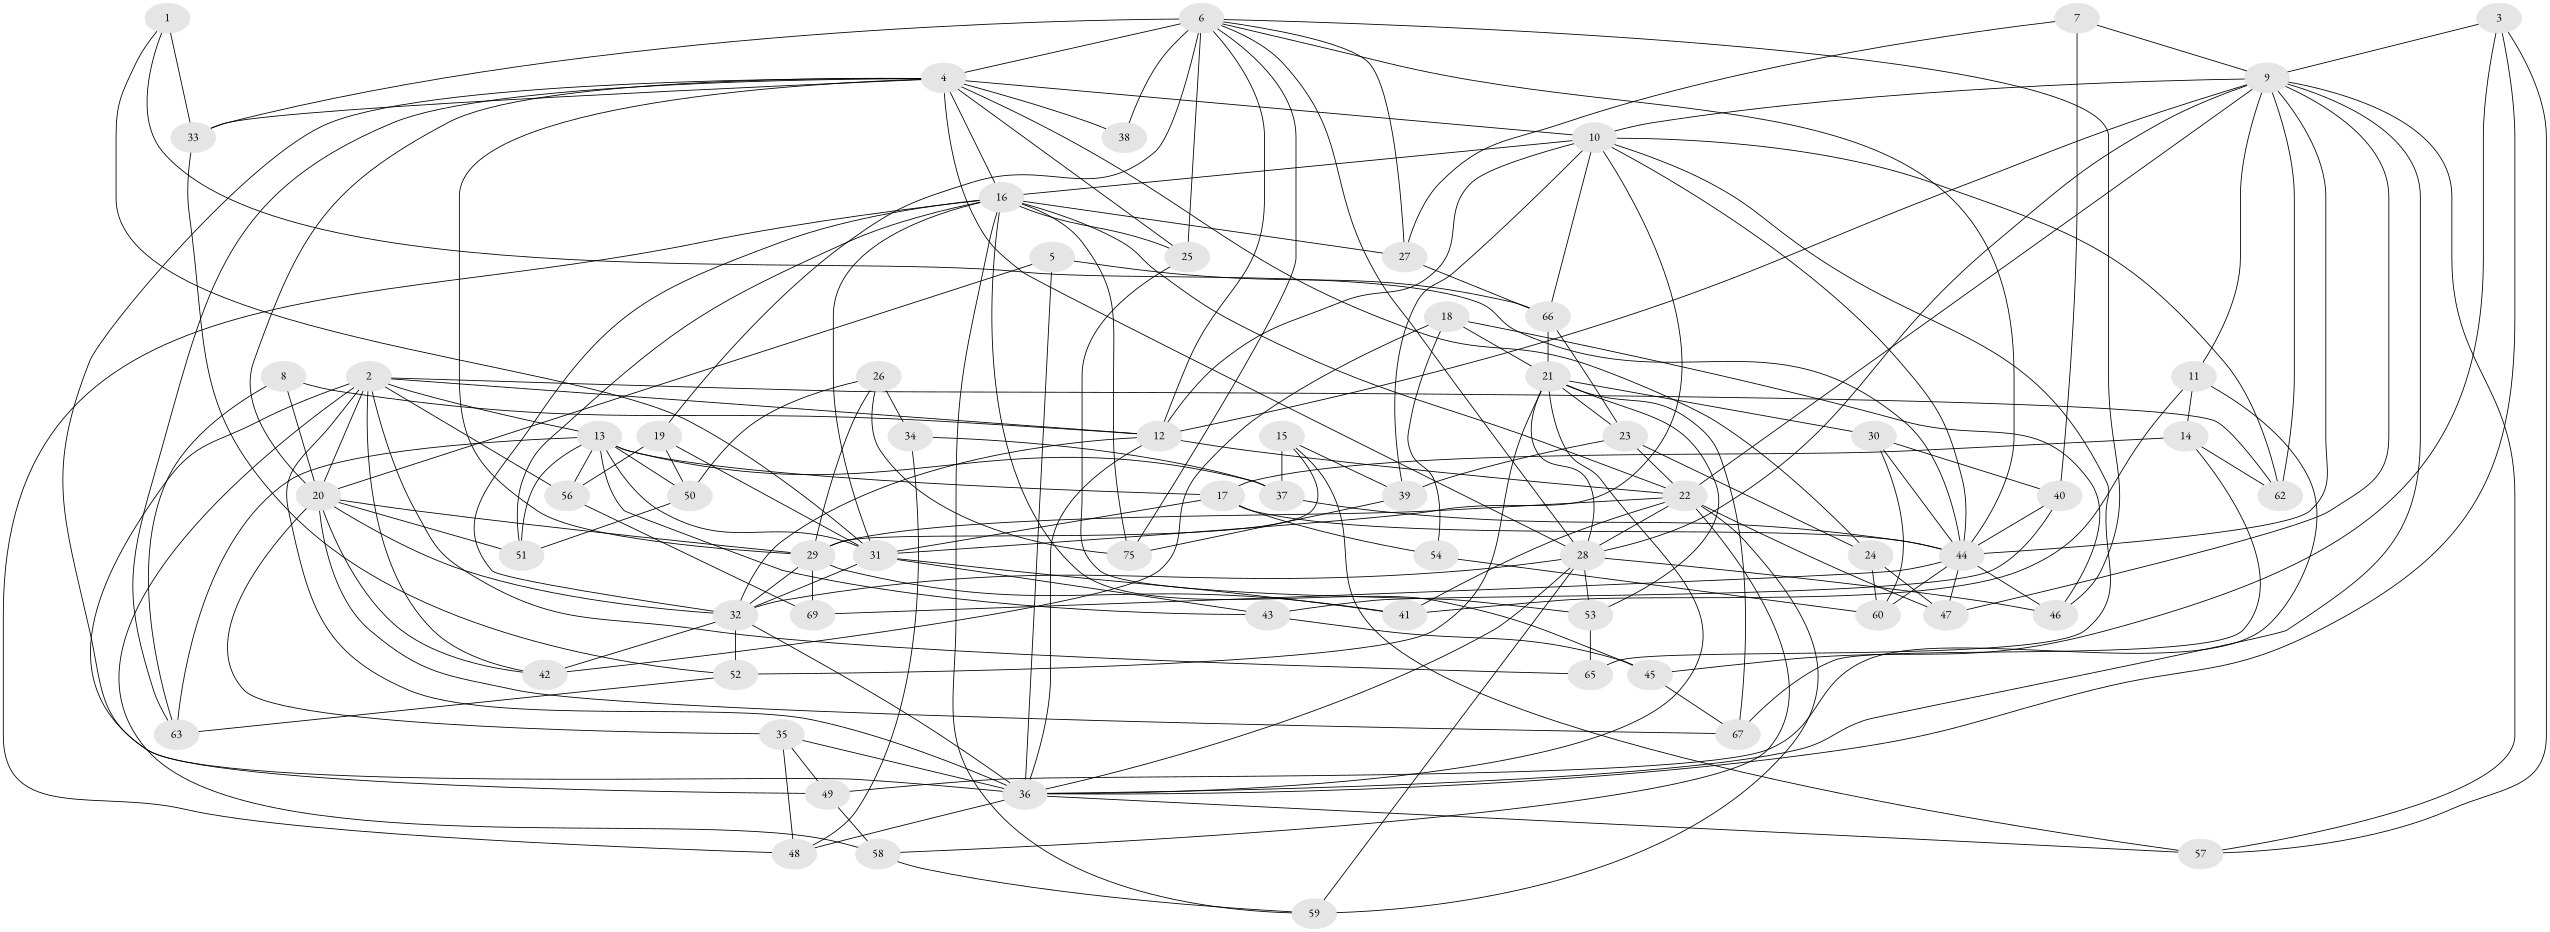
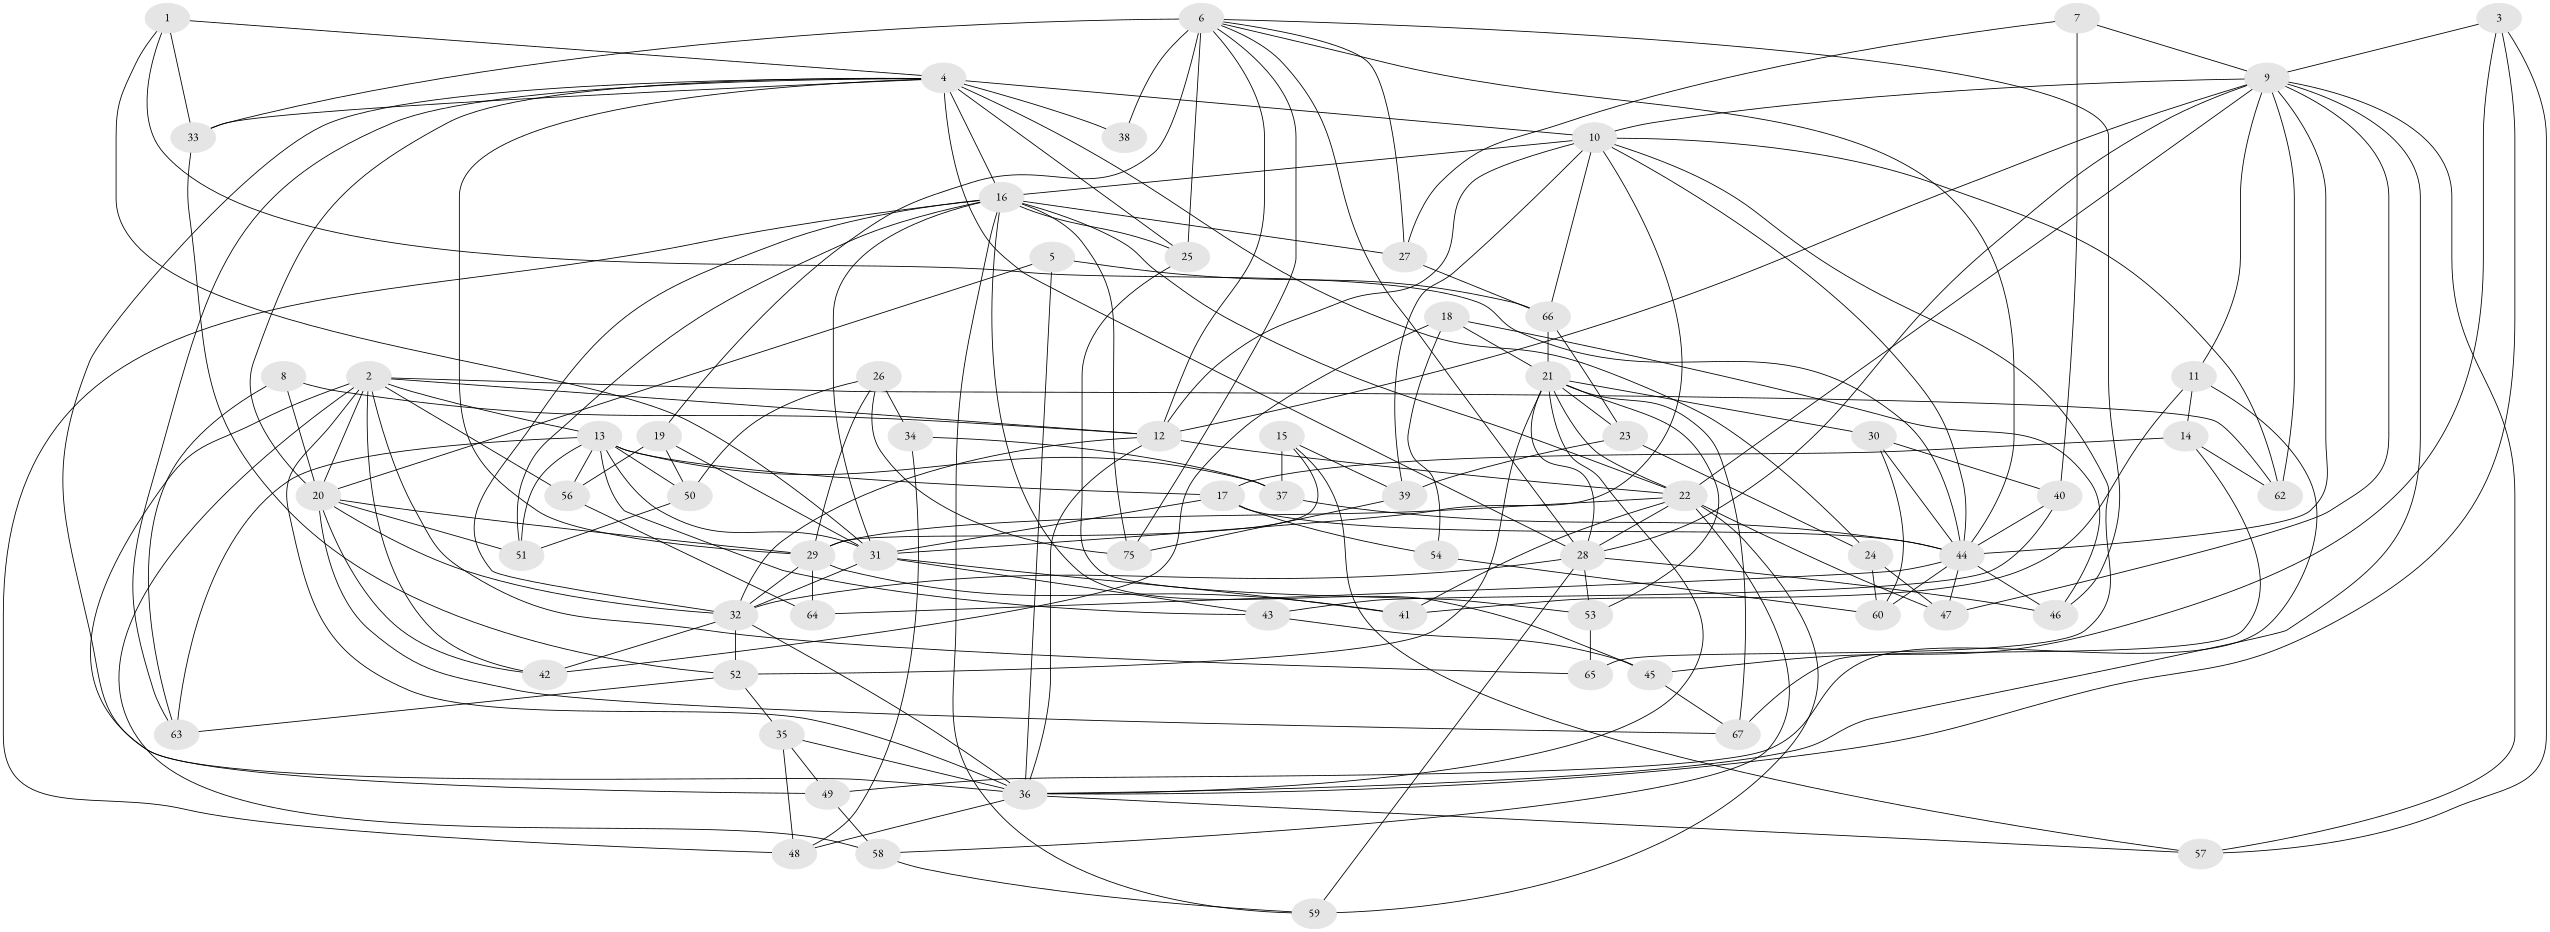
(1073, 48) -> (556, 48)
(1655, 466) -> (1611, 461)
(813, 615) -> (813, 615)
(1321, 708) -> none
(395, 720) -> (757, 703)
